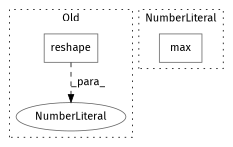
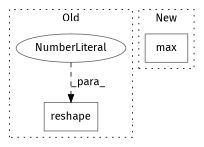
(181, 19) -> (166, 19)
(71, 78) -> (71, 78)
